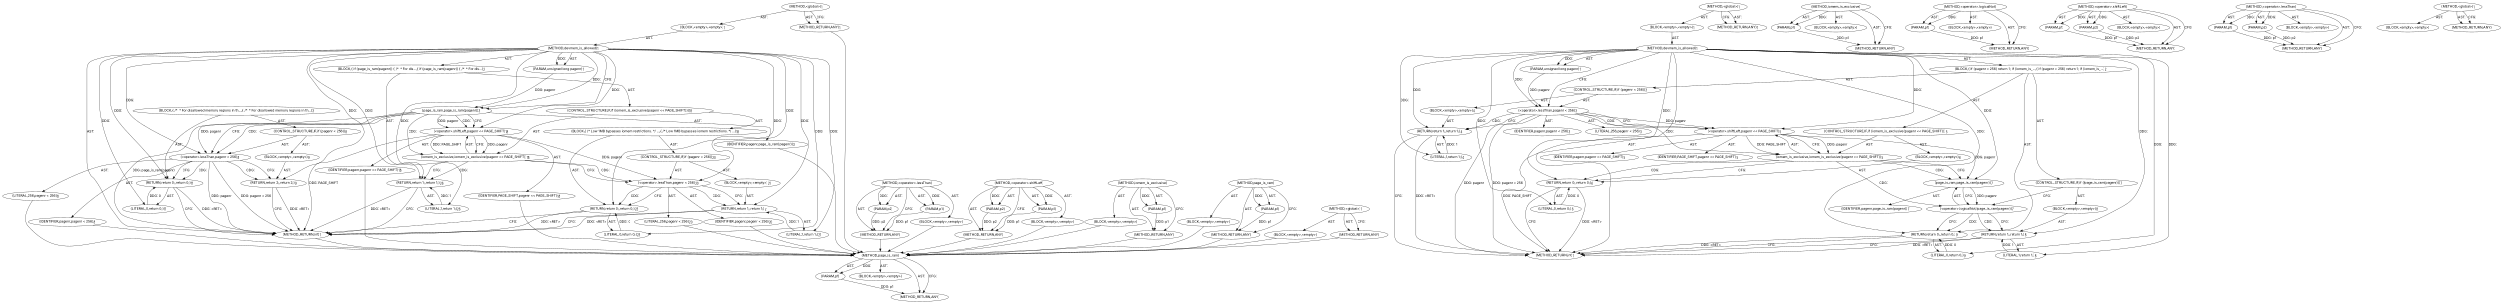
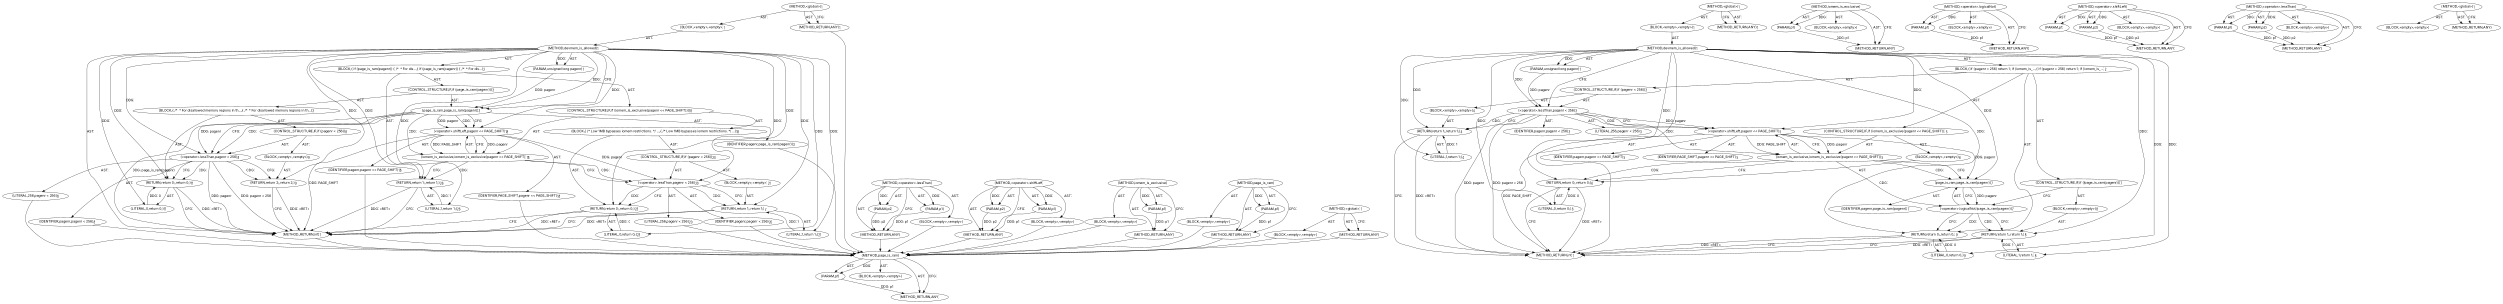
none -> (451, 90)
